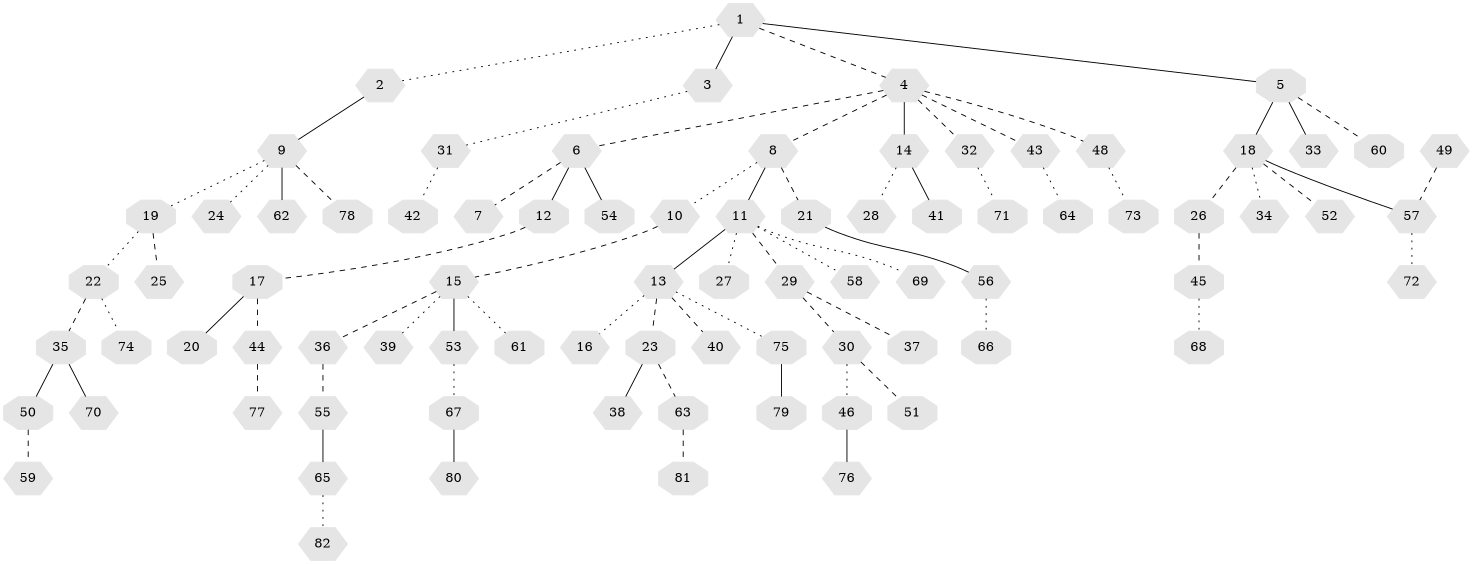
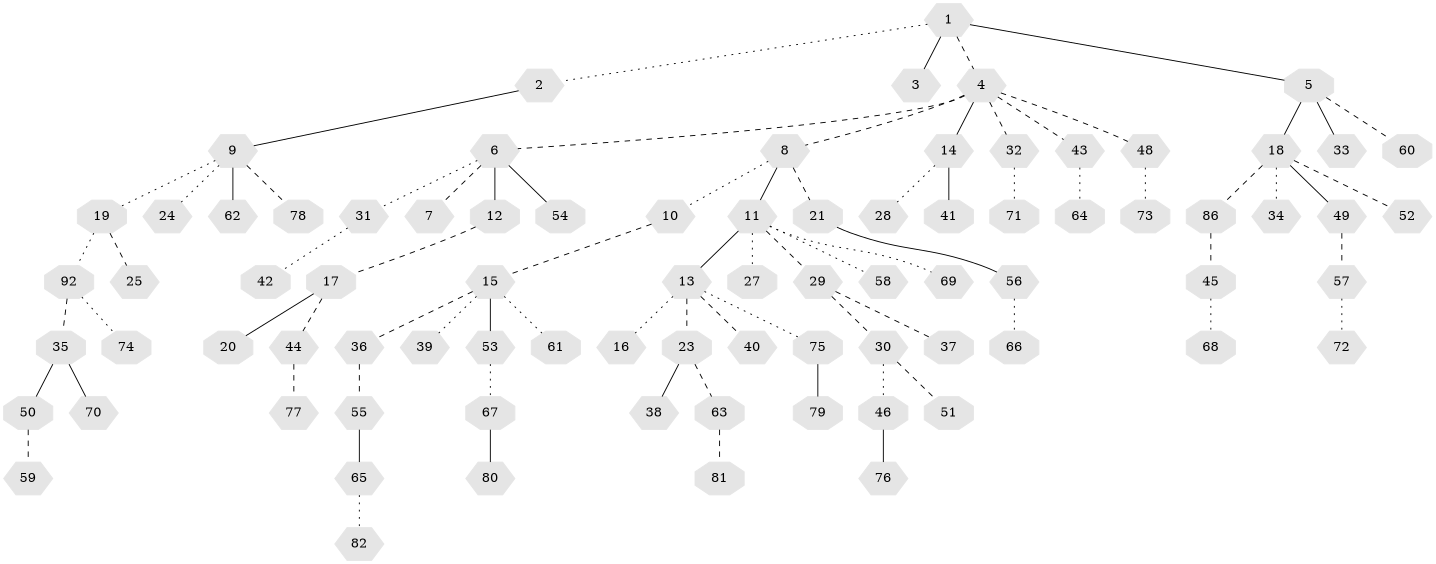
(577, 118) -> (429, 184)
(1329, 186) -> (1309, 184)
(1199, 217) -> (1211, 217)
(94, 282) -> (69, 282)
